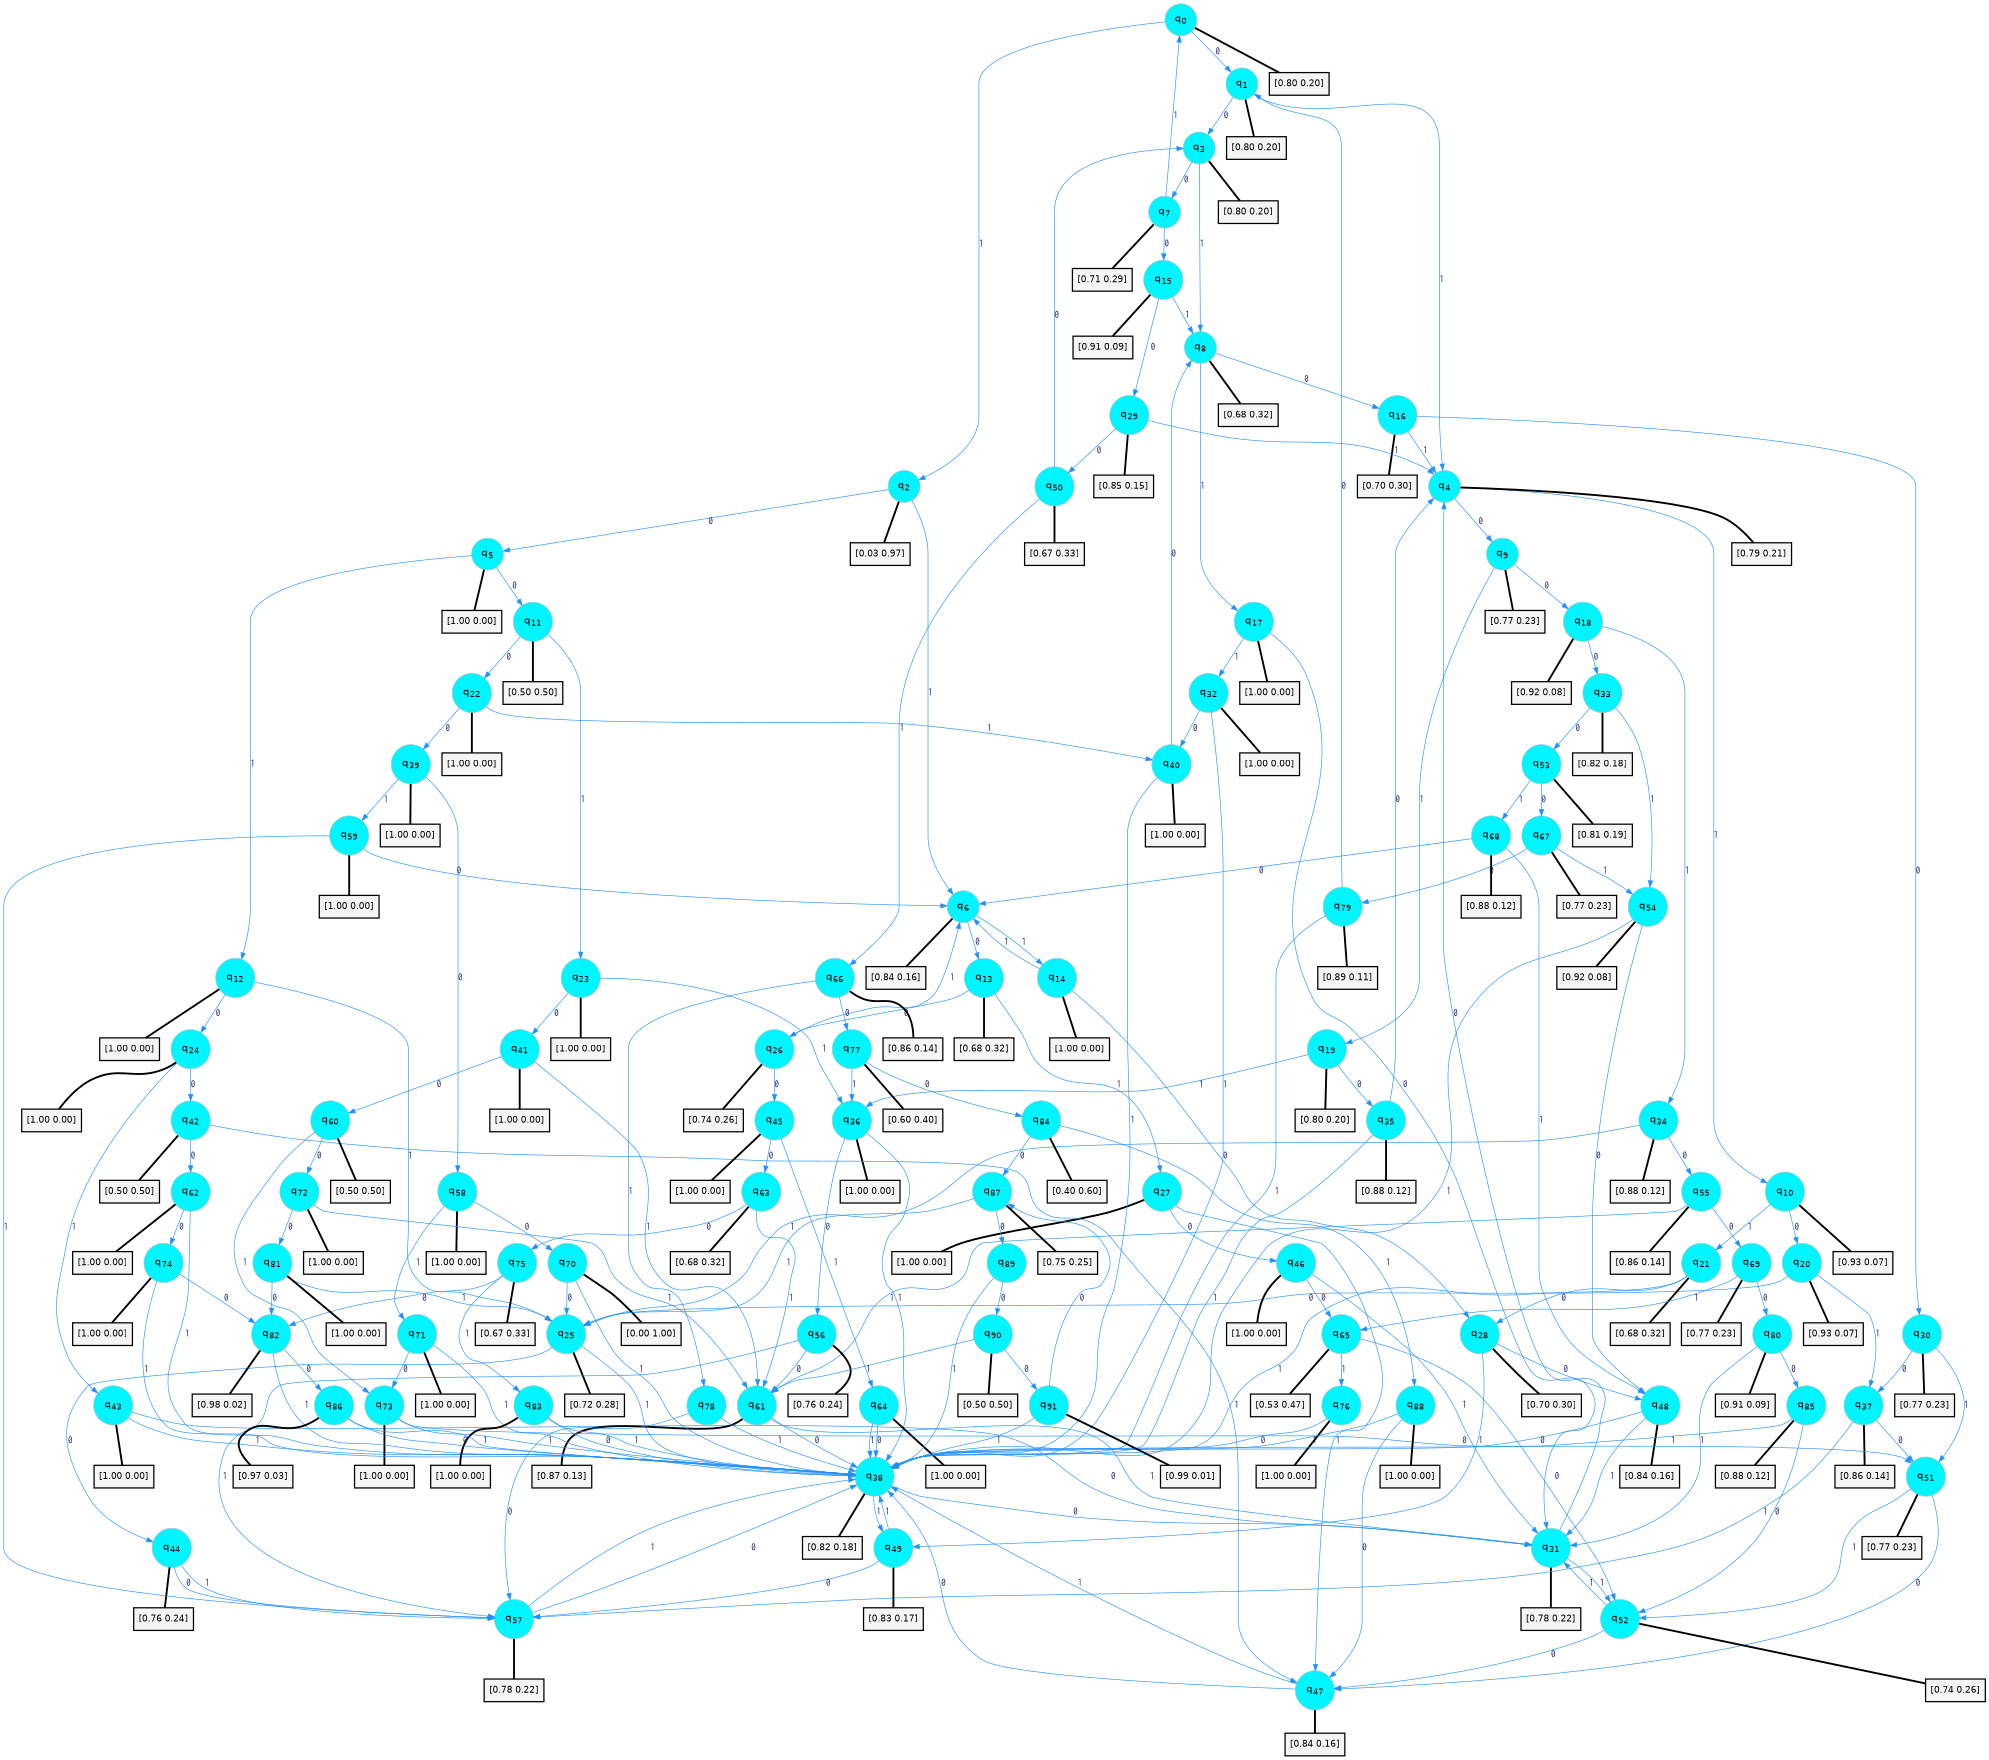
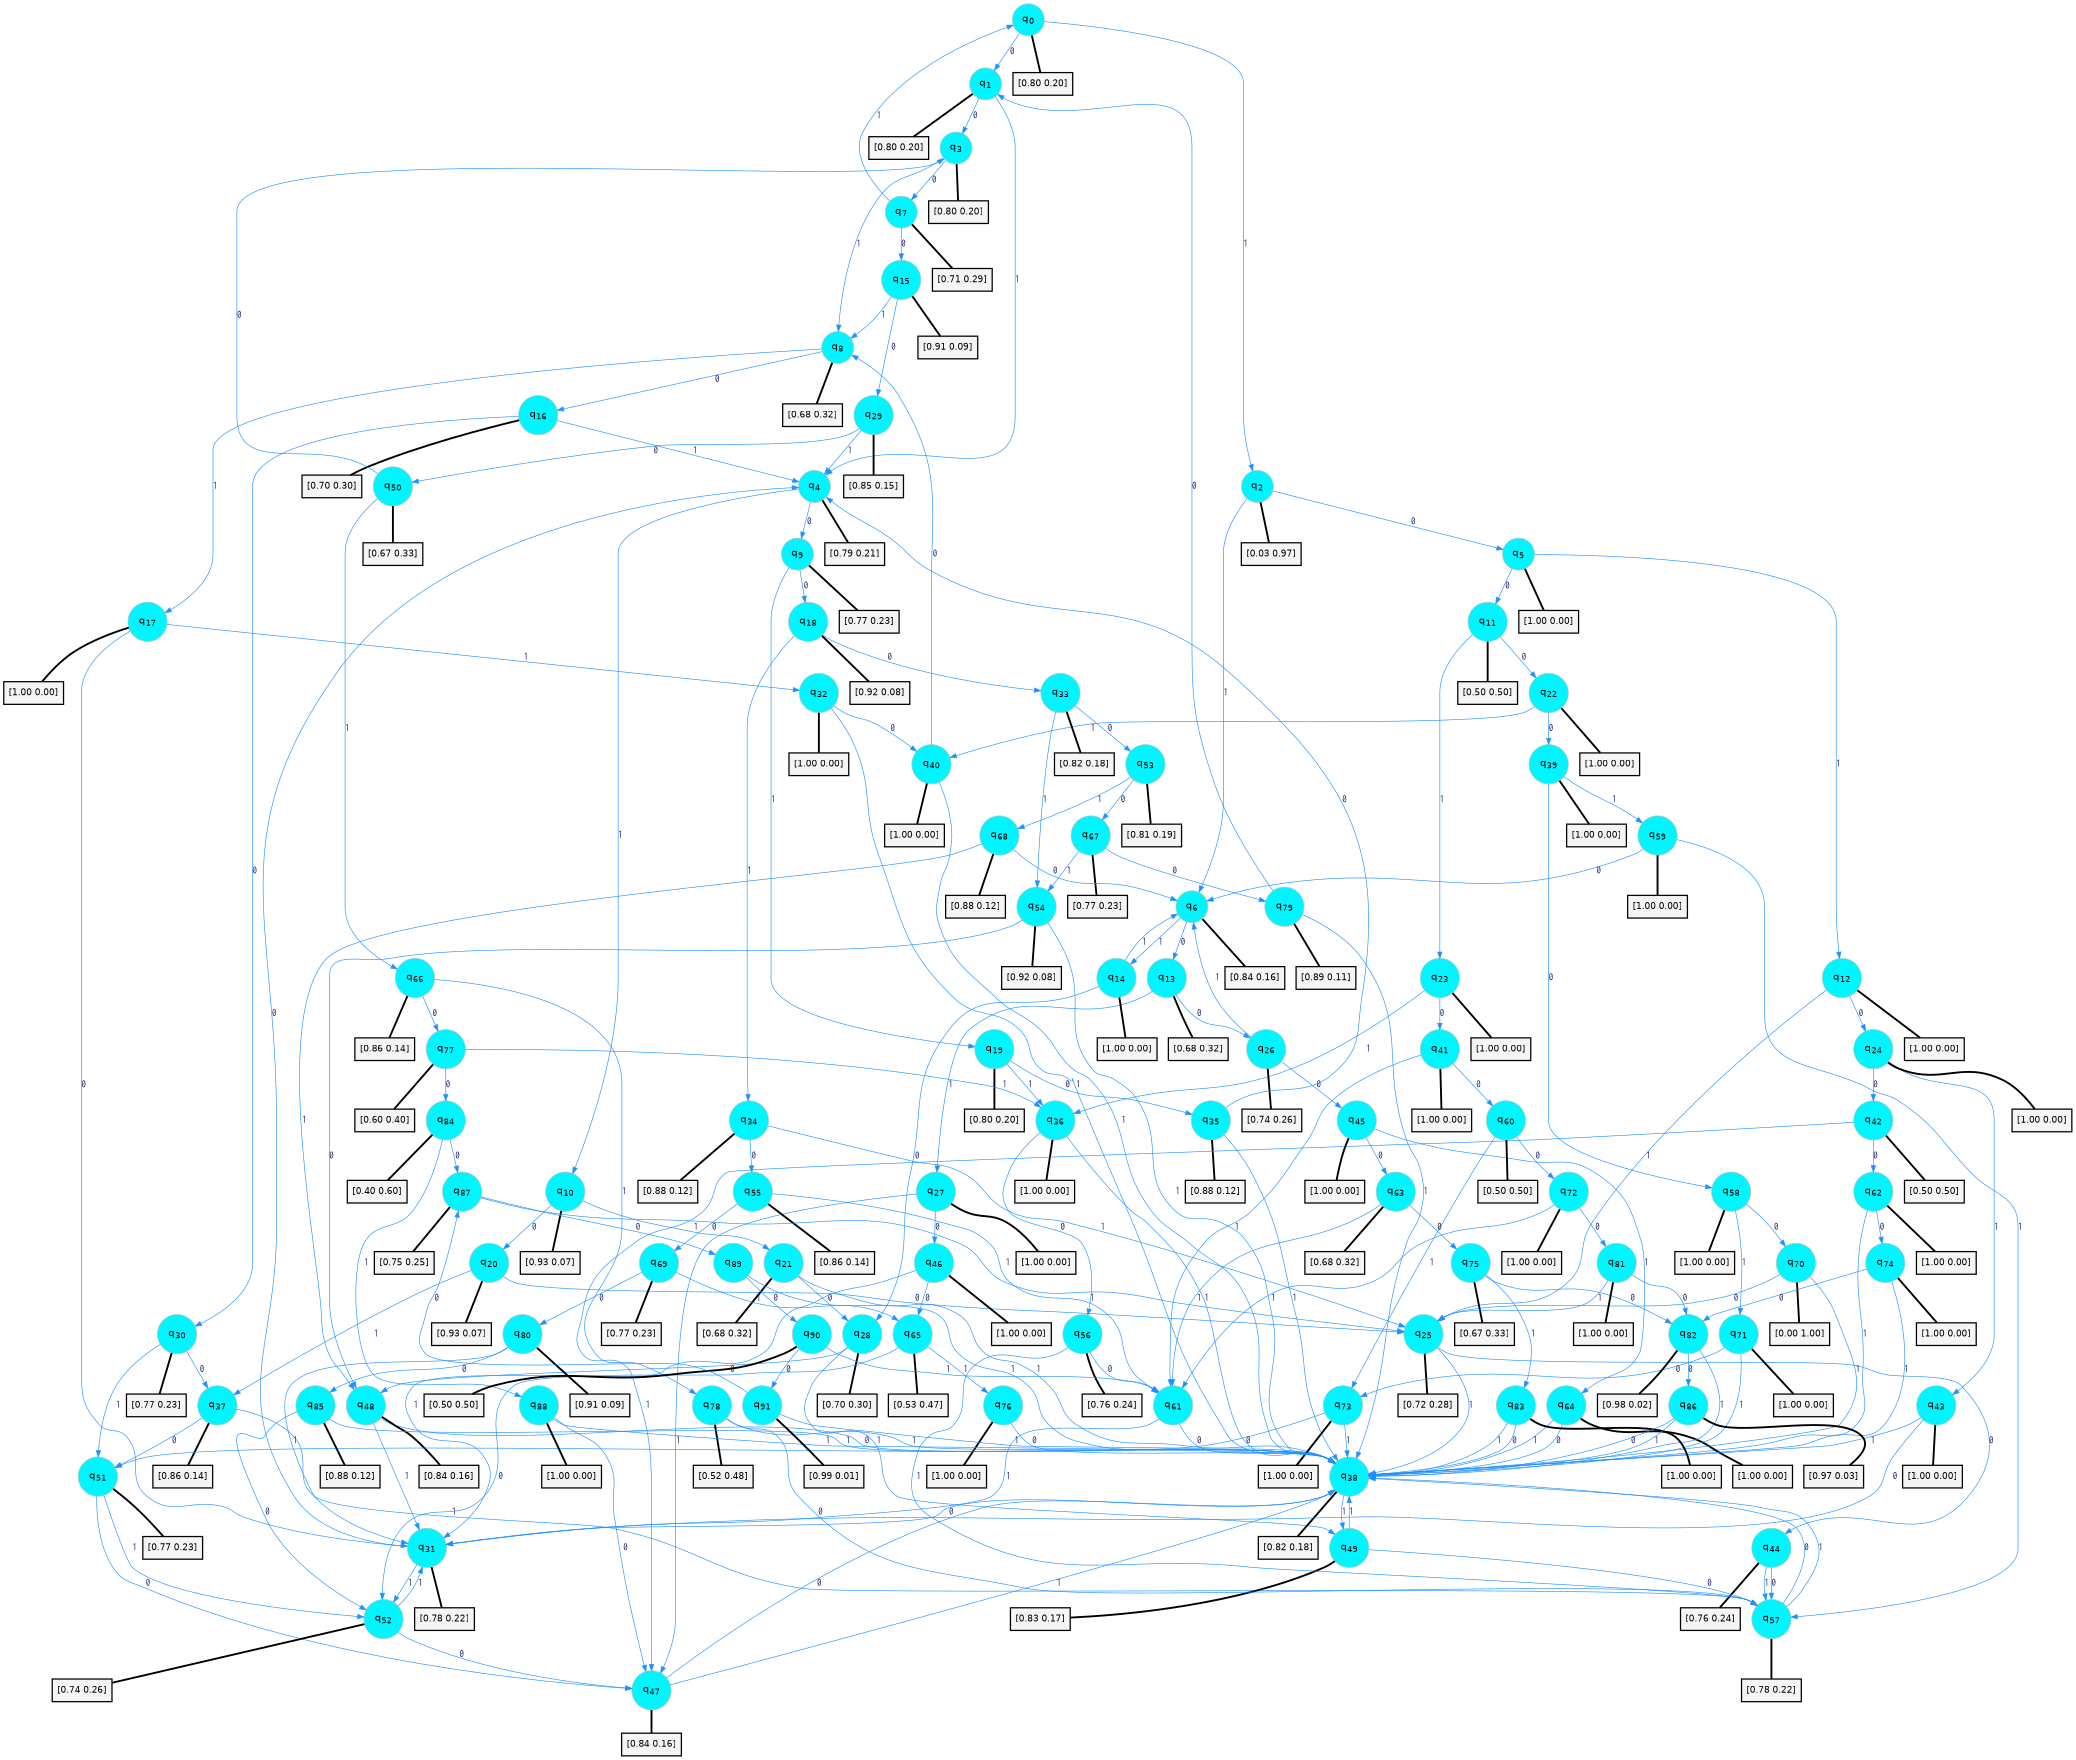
(562, 1477) -> none
none -> (723, 1477)
